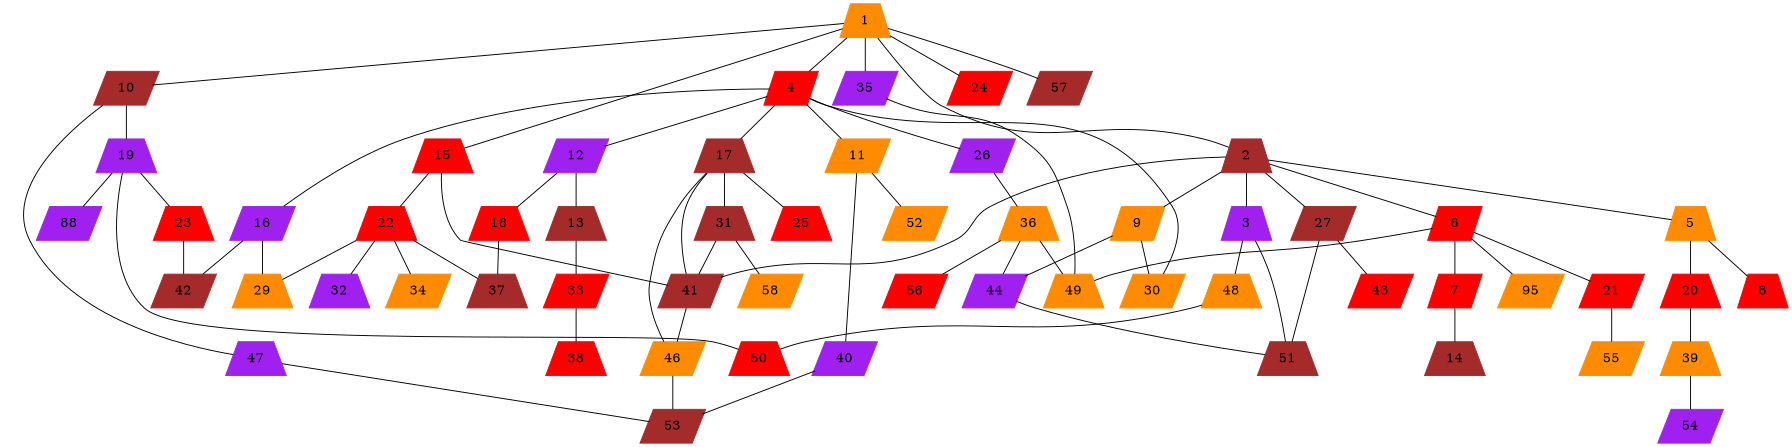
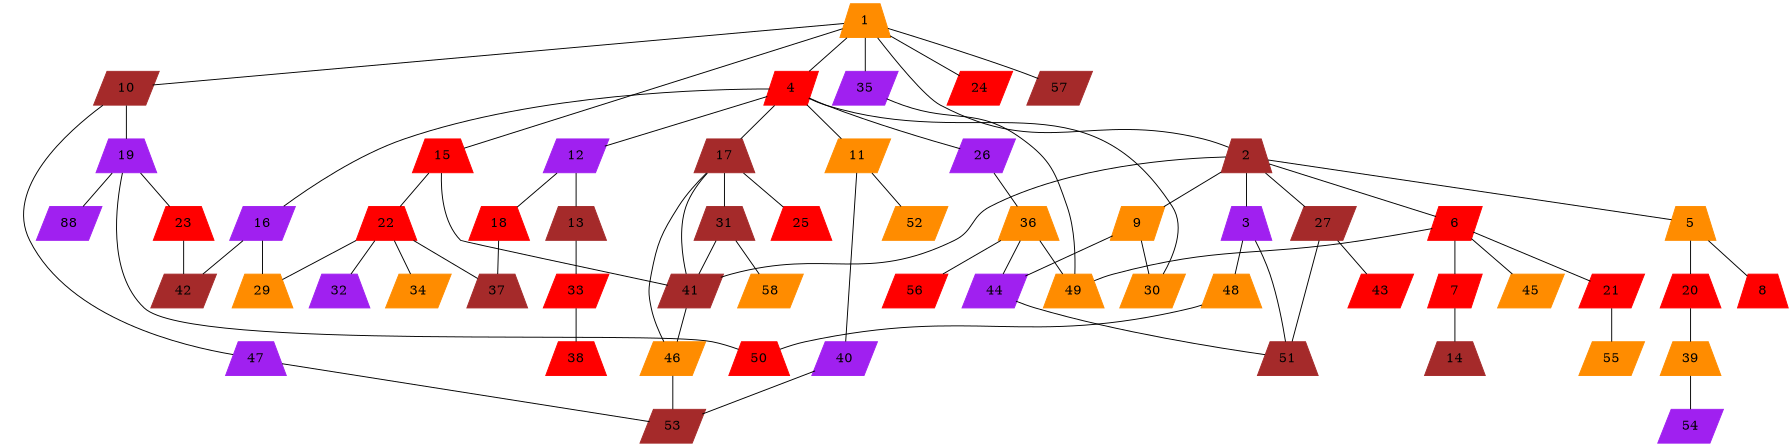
(1531, 291) -> (1531, 291)
